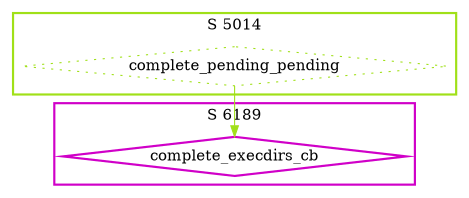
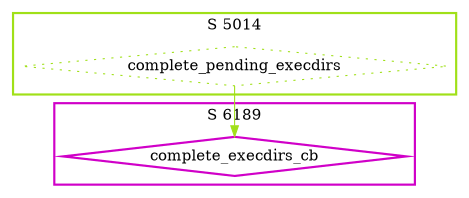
(235, 66) -> (235, 66)
